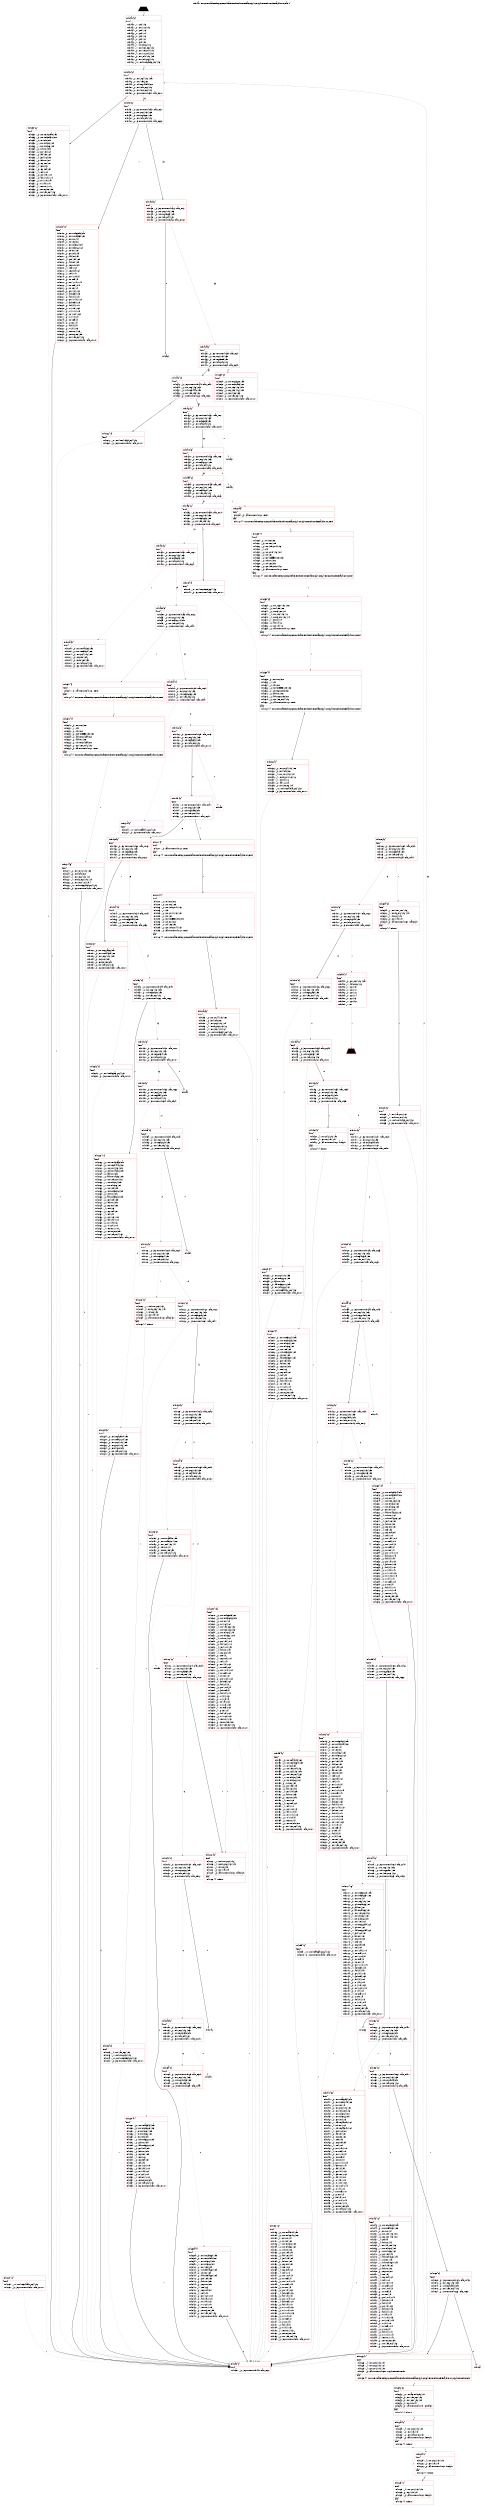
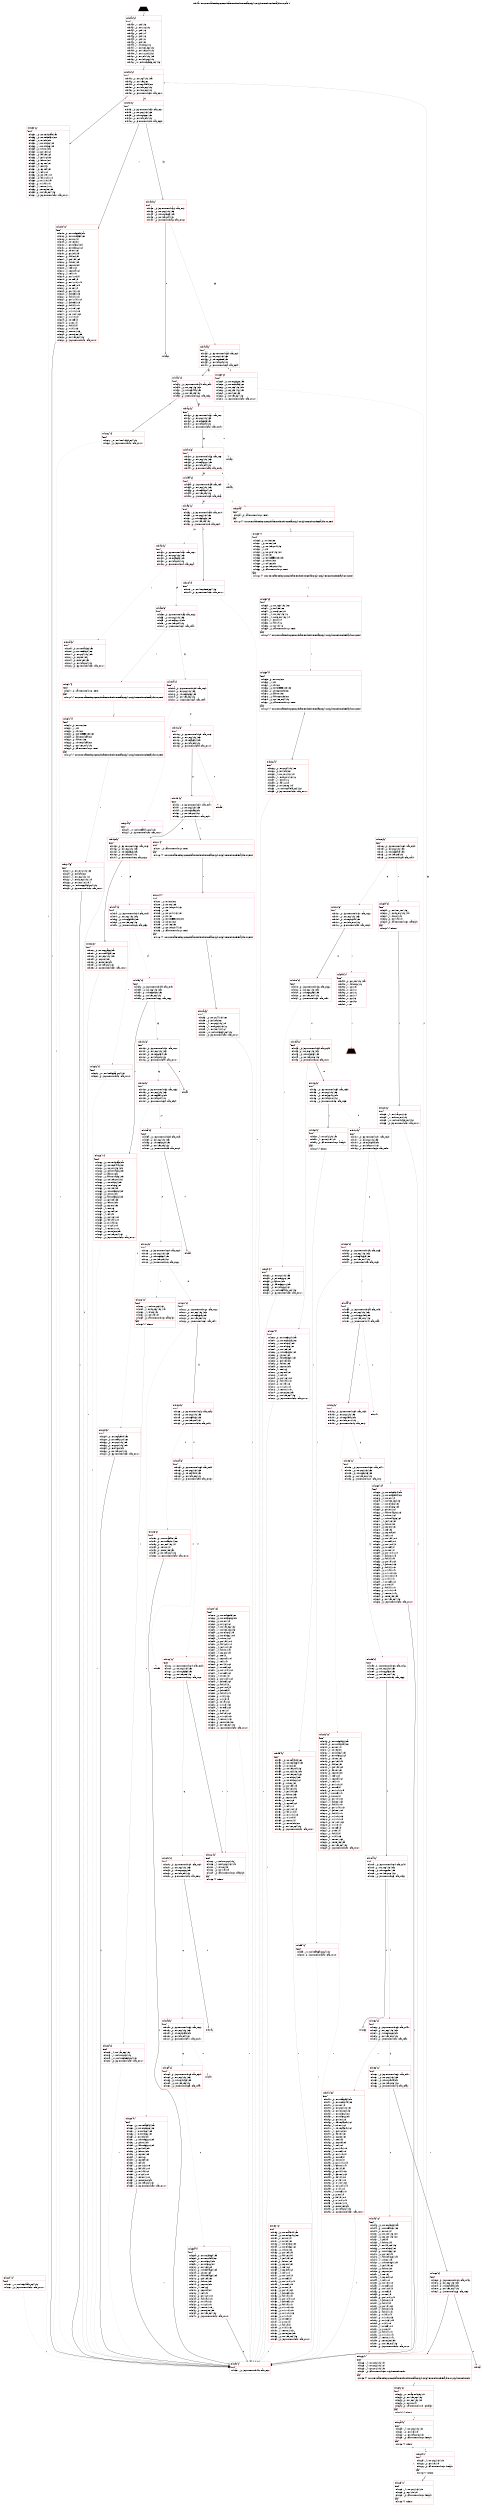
(227, 370) -> (230, 371)
(362, 1950) -> none
